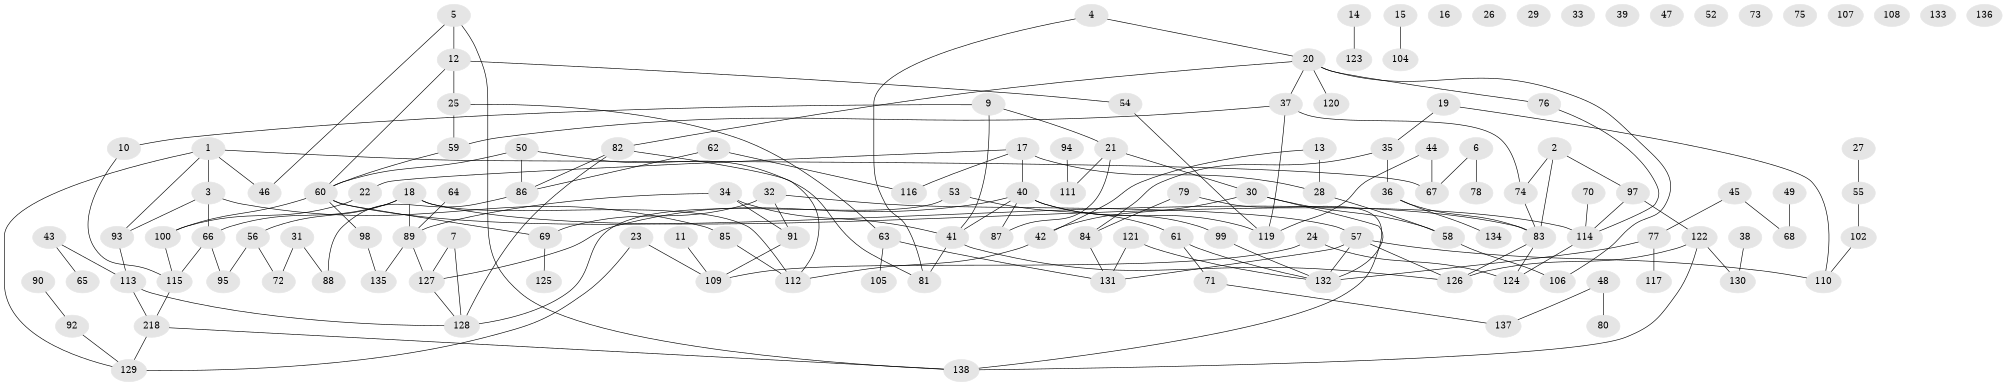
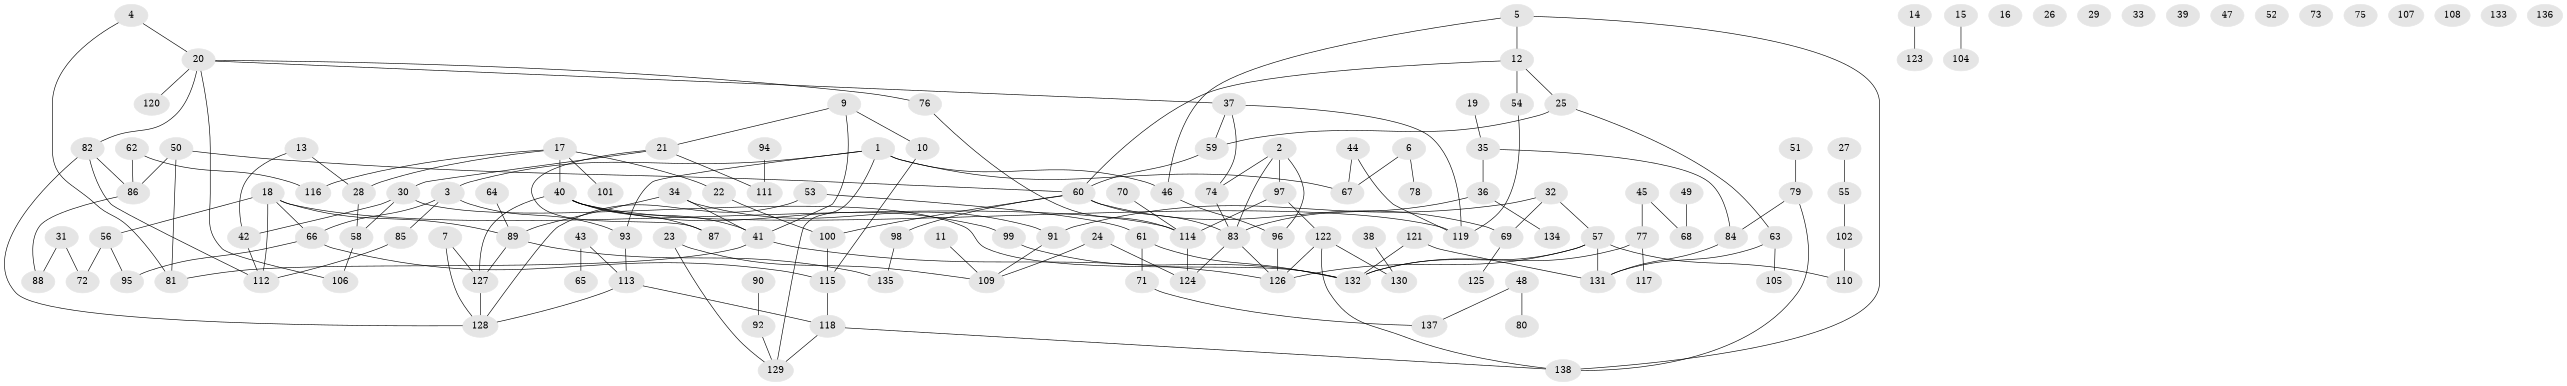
(1684, 144) -> none
none -> (1796, 149)
none -> (606, 193)
none -> (1278, 237)
(152, 326) -> (828, 326)
